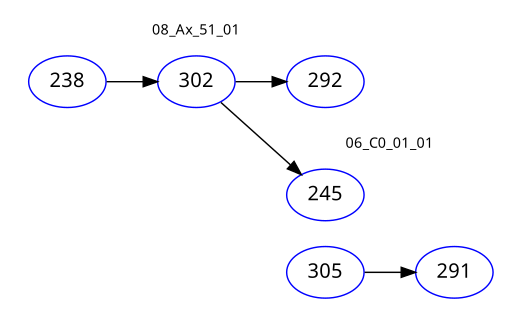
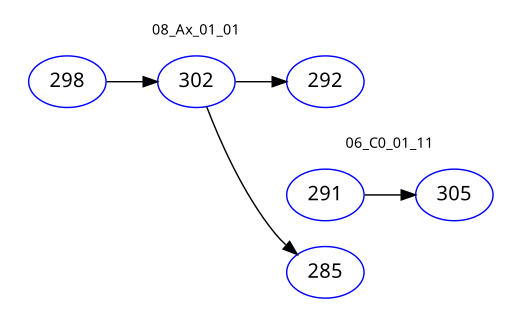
(196, 31) -> (196, 31)
(67, 82) -> (67, 82)
(390, 144) -> (390, 144)
(325, 195) -> (325, 272)
(383, 272) -> (383, 195)
